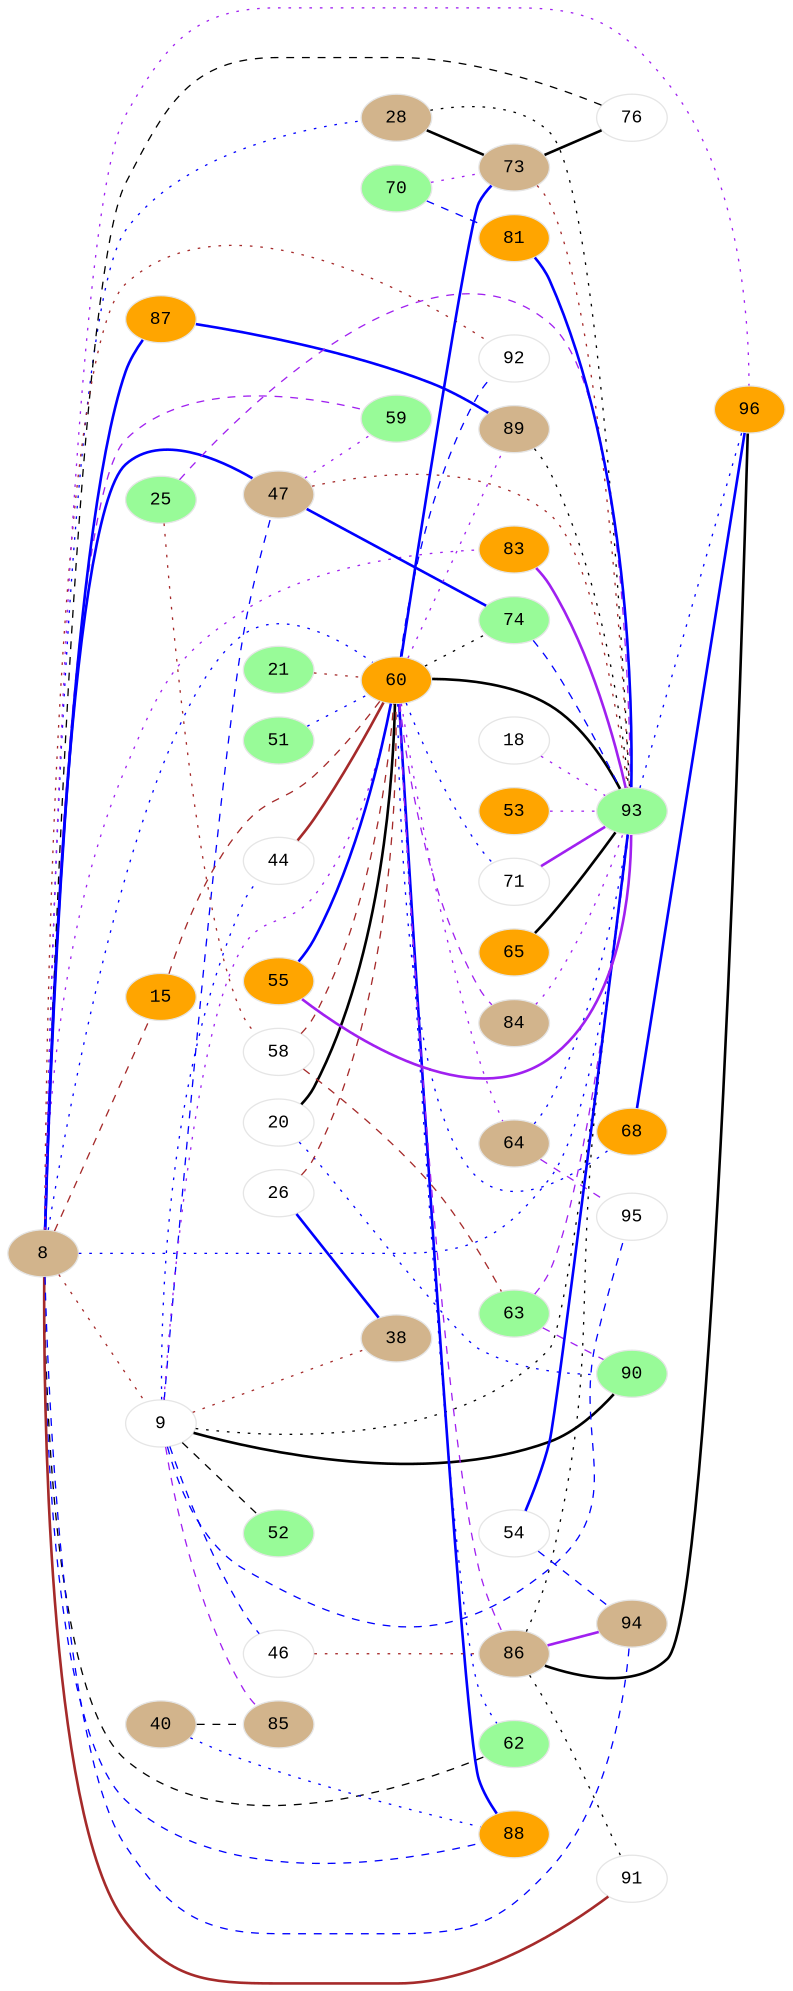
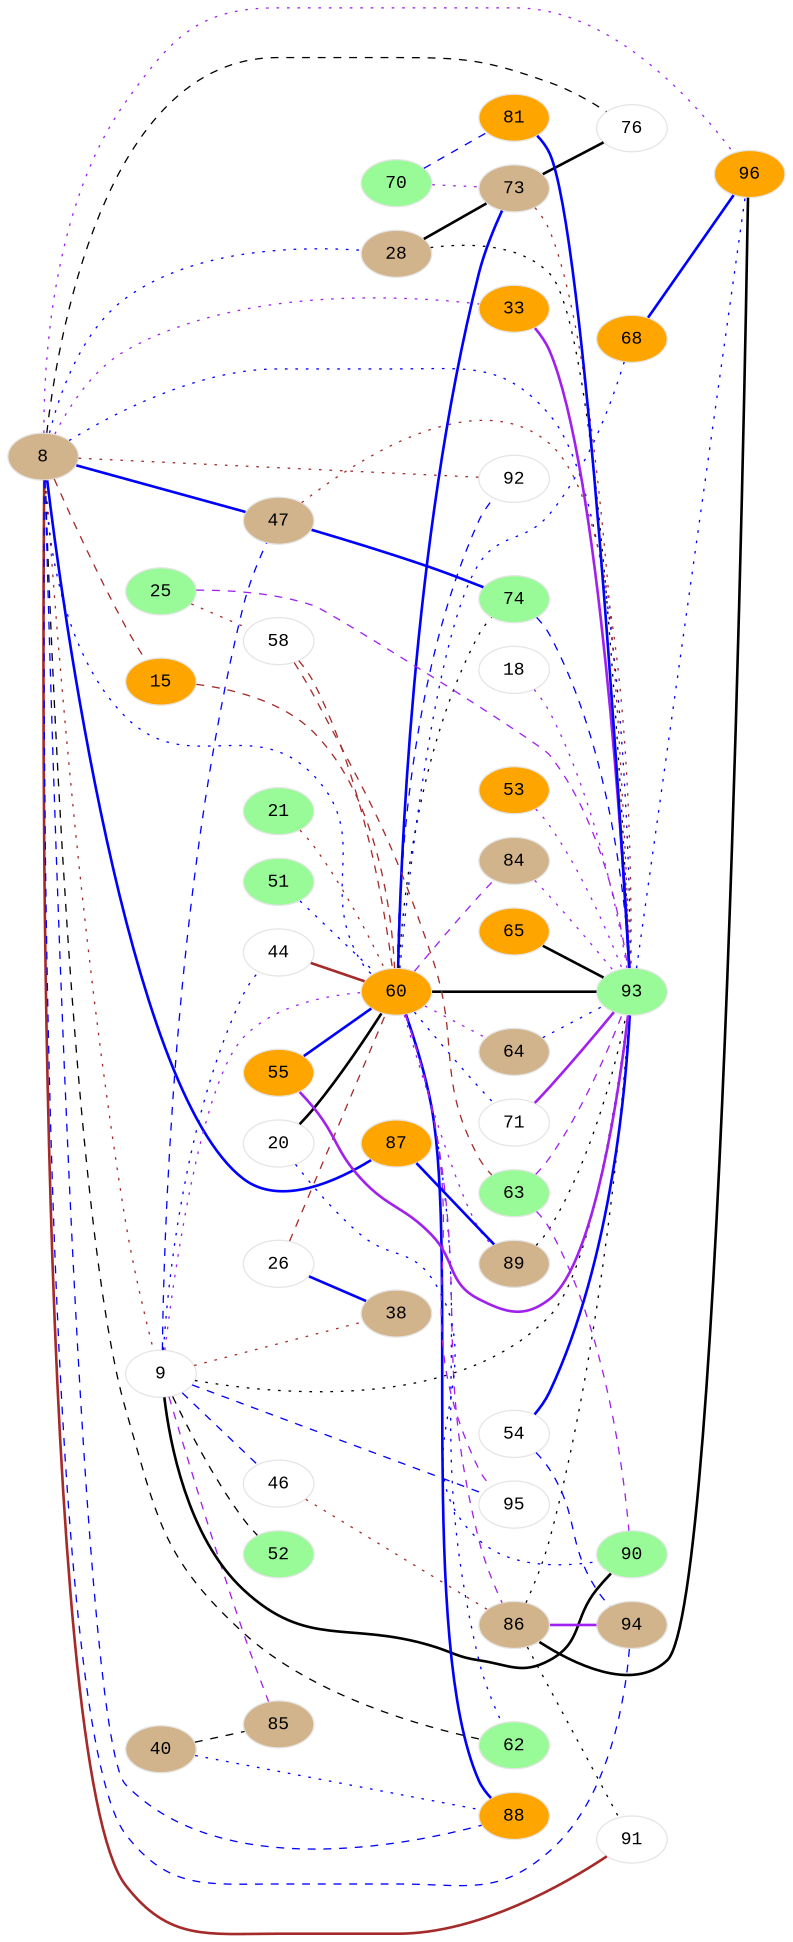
(396, 419) -> none
(514, 550) -> (514, 309)
(573, 1180) -> (443, 1253)
